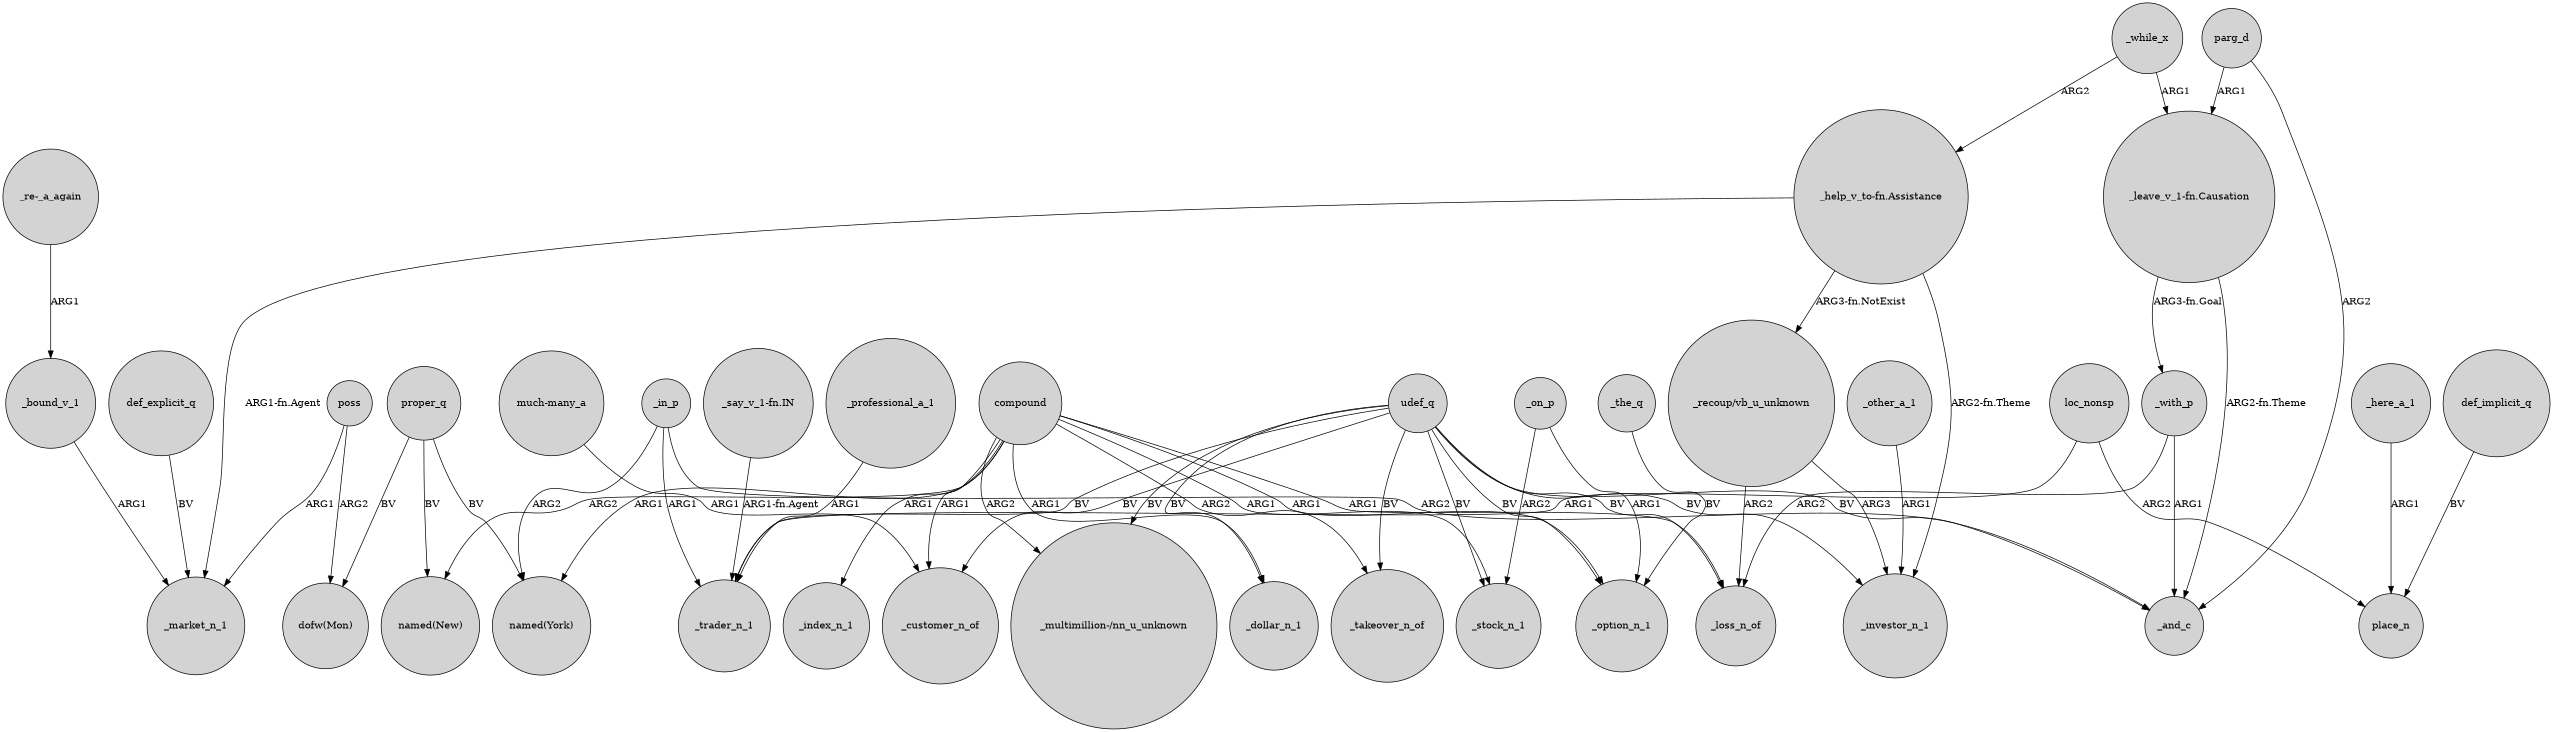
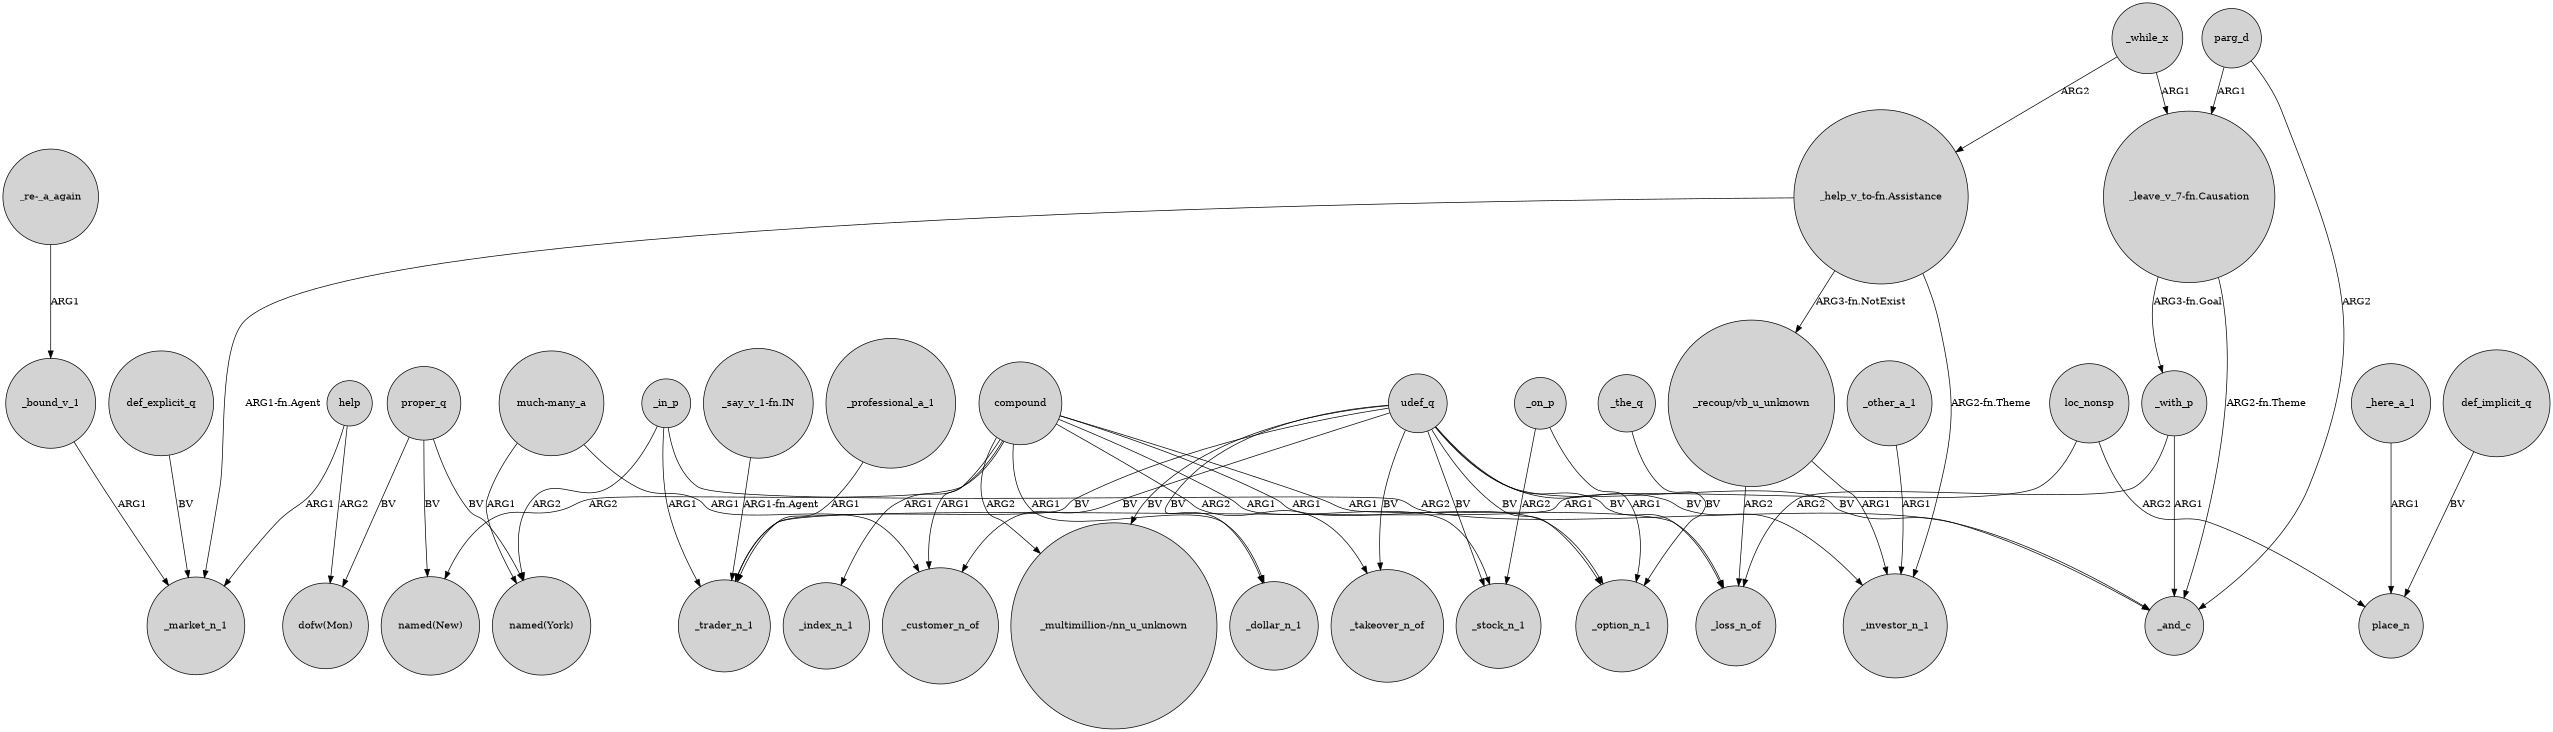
(2189, 197) -> (2189, 197)
(350, 403) -> (350, 403)
(753, 490) -> (486, 509)
(1876, 505) -> (1876, 505)
